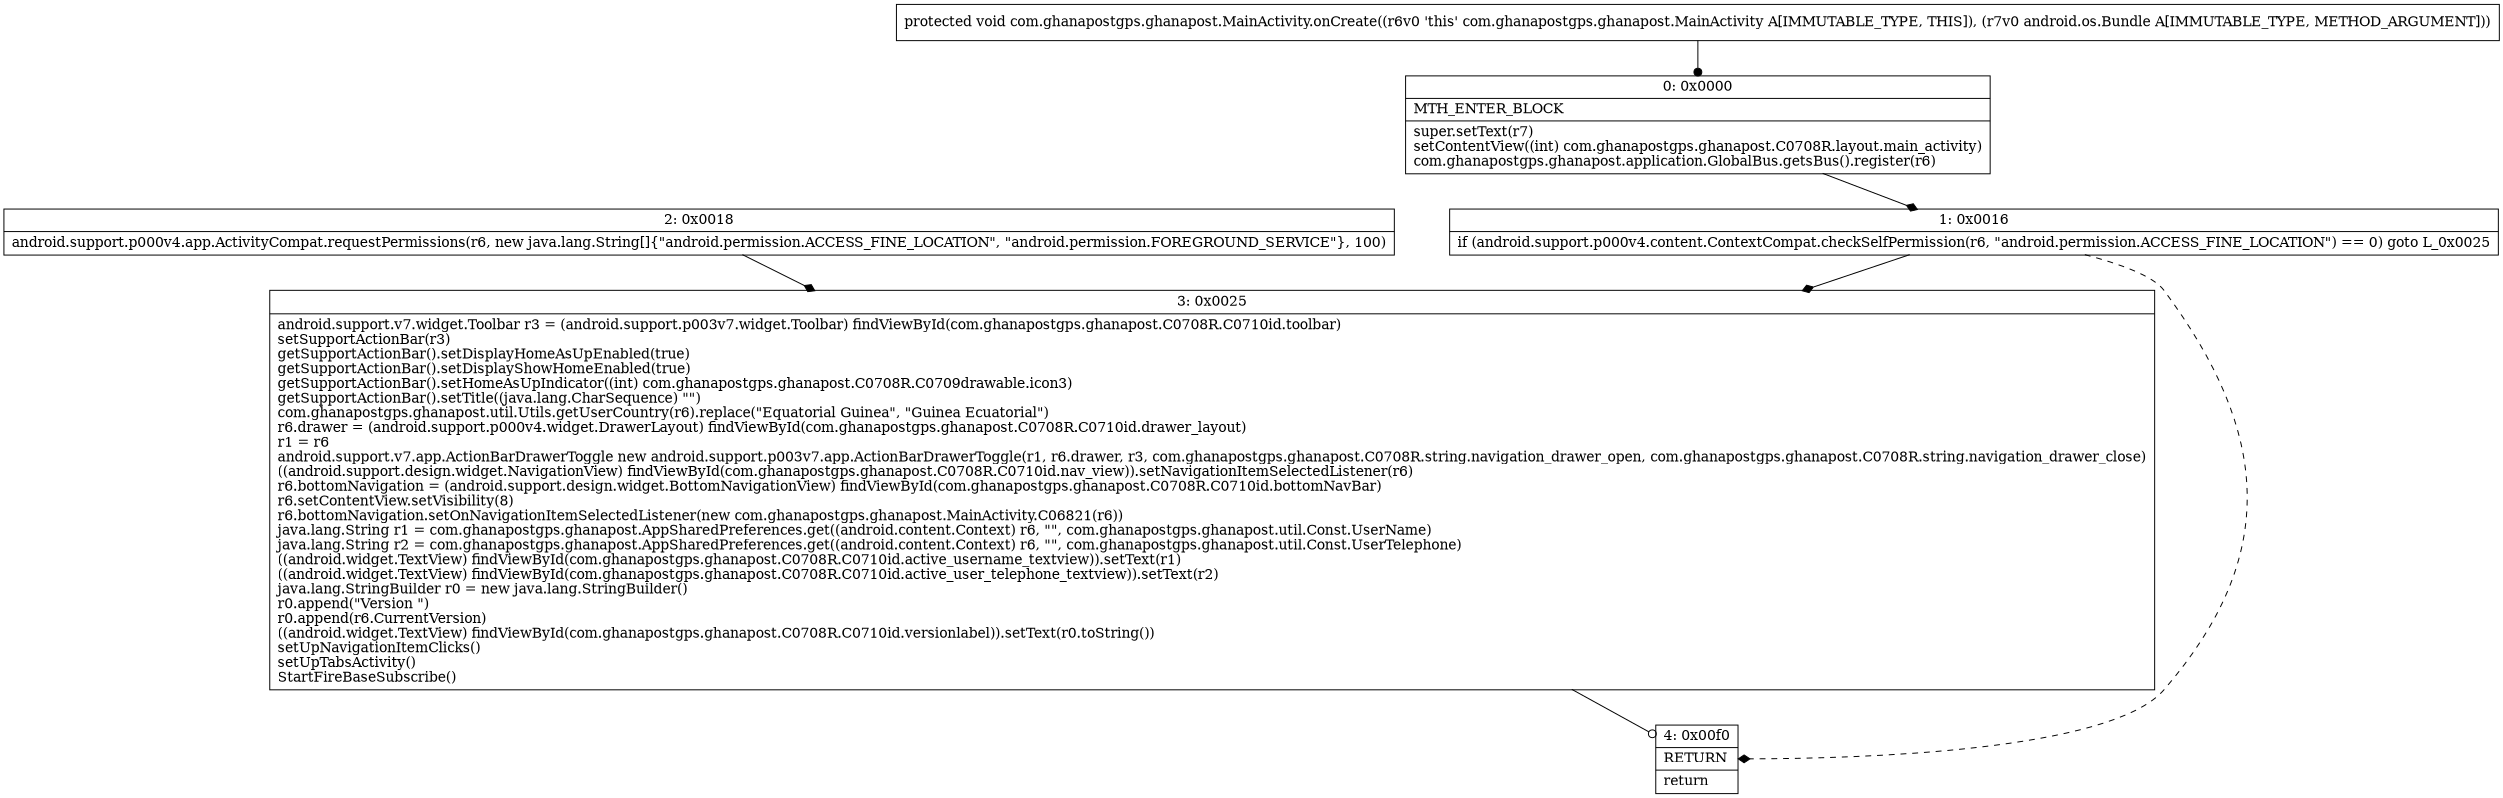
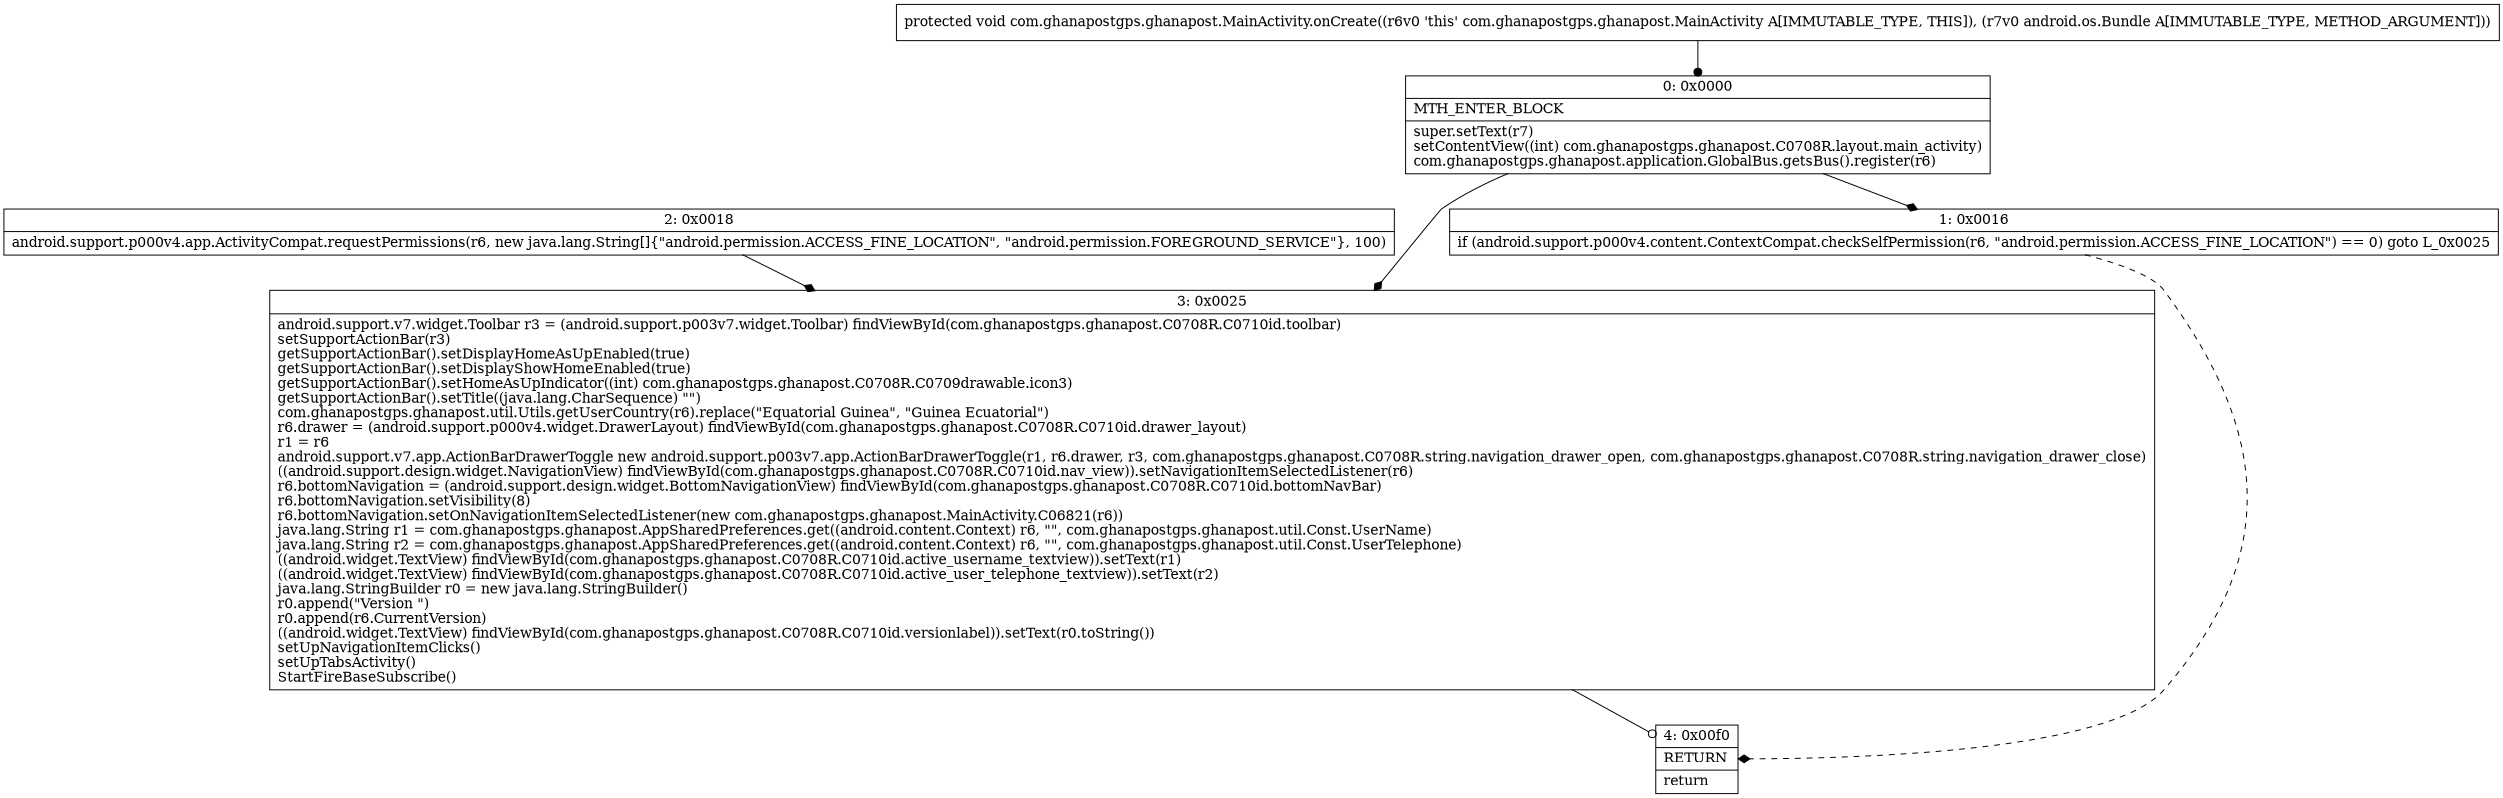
(1862, 271) -> (1436, 216)
(396, 501) -> (404, 501)
